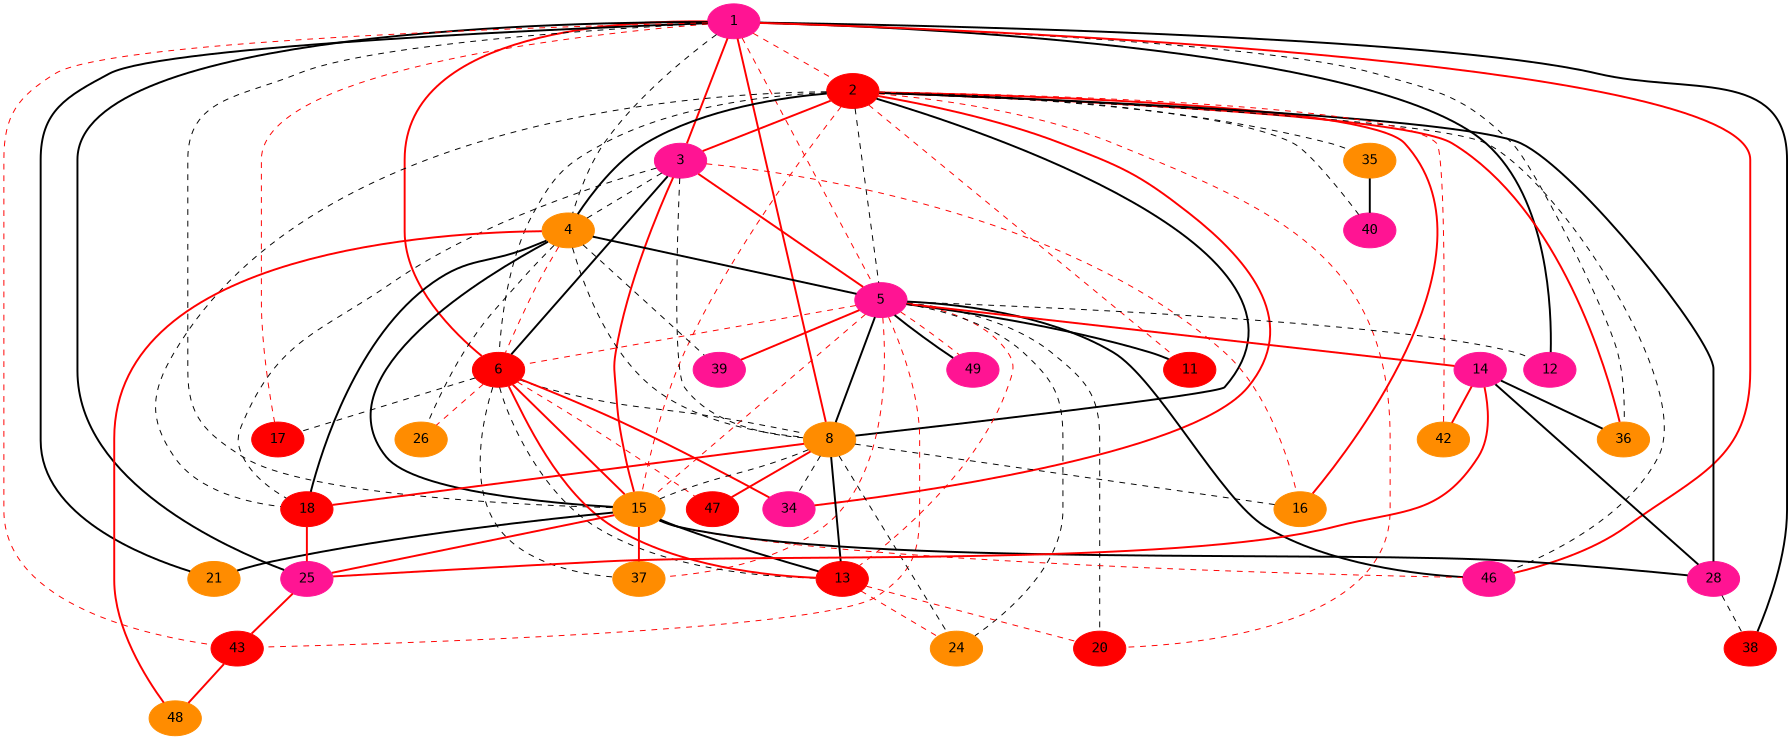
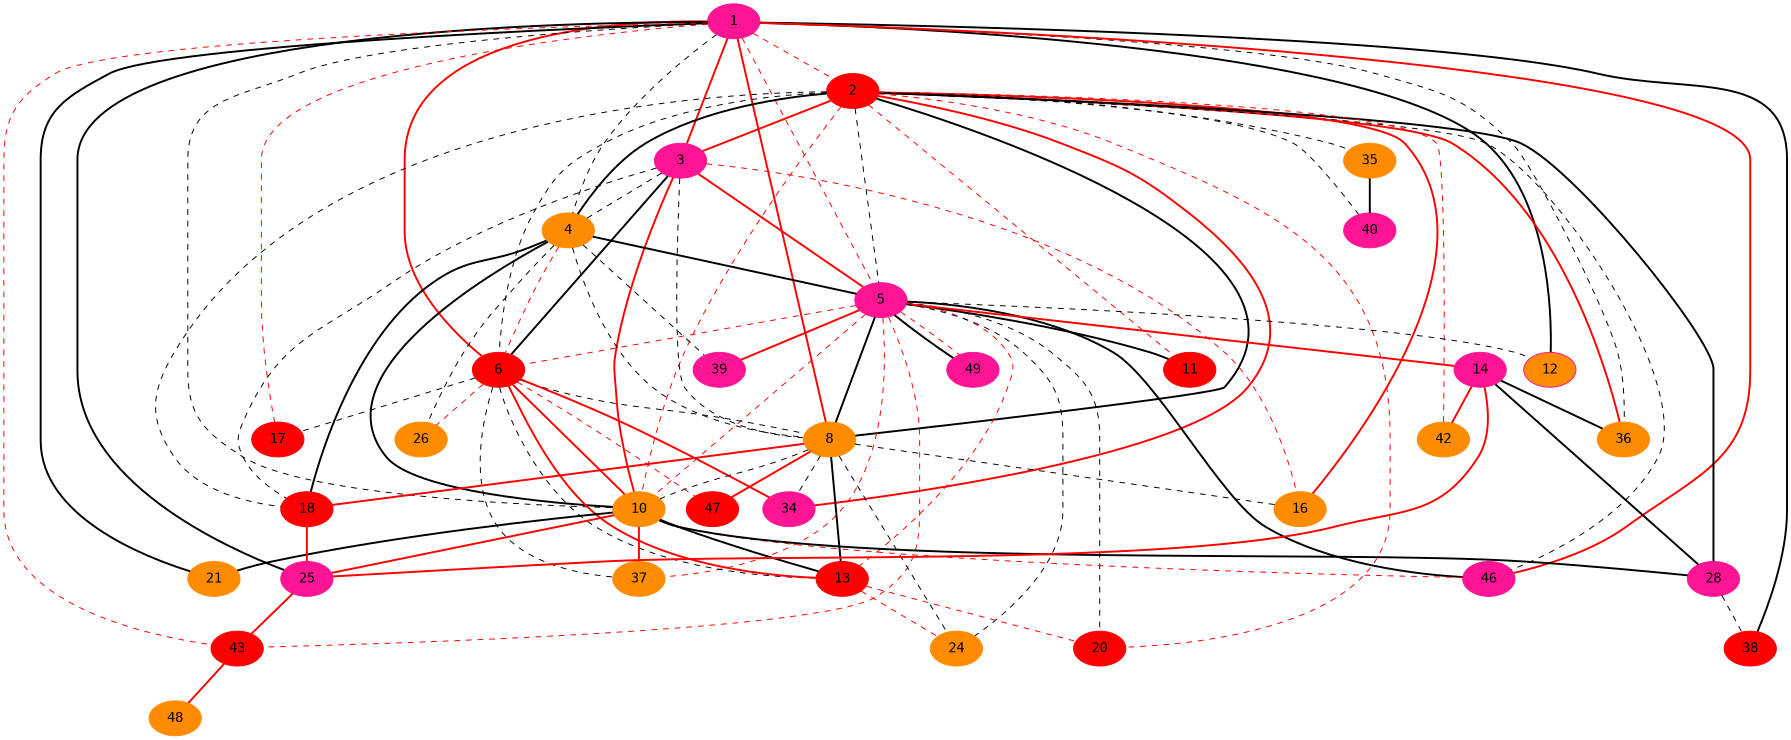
(164, 330) -> none
(1550, 370) -> (1550, 370)
(639, 509) -> (639, 509)
